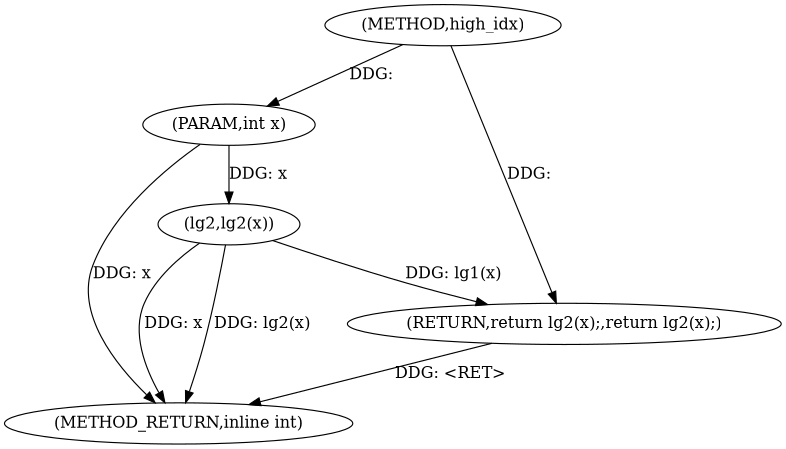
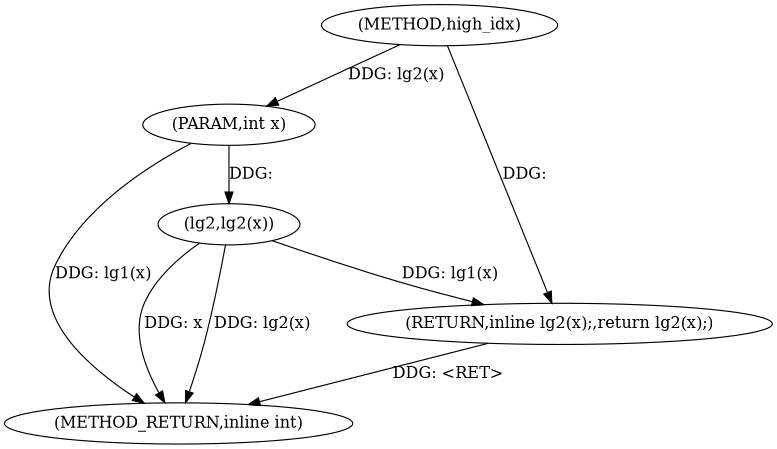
(374, 75) -> (397, 75)
(259, 175) -> (254, 175)
(123, 274) -> (104, 274)
(564, 324) -> (560, 324)
